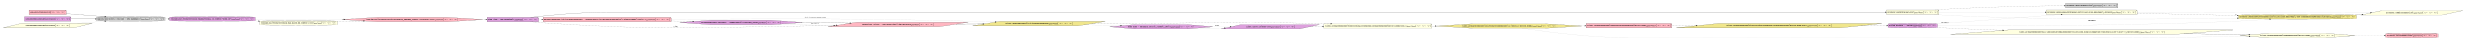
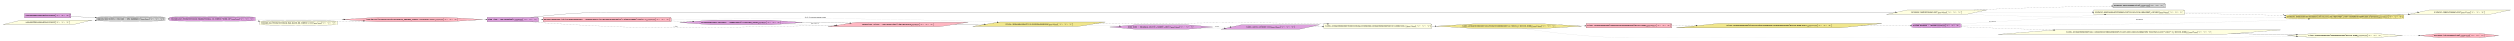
(48, 12) -> none
(1913, 12) -> (1936, 12)
(2412, 36) -> (2459, 36)
